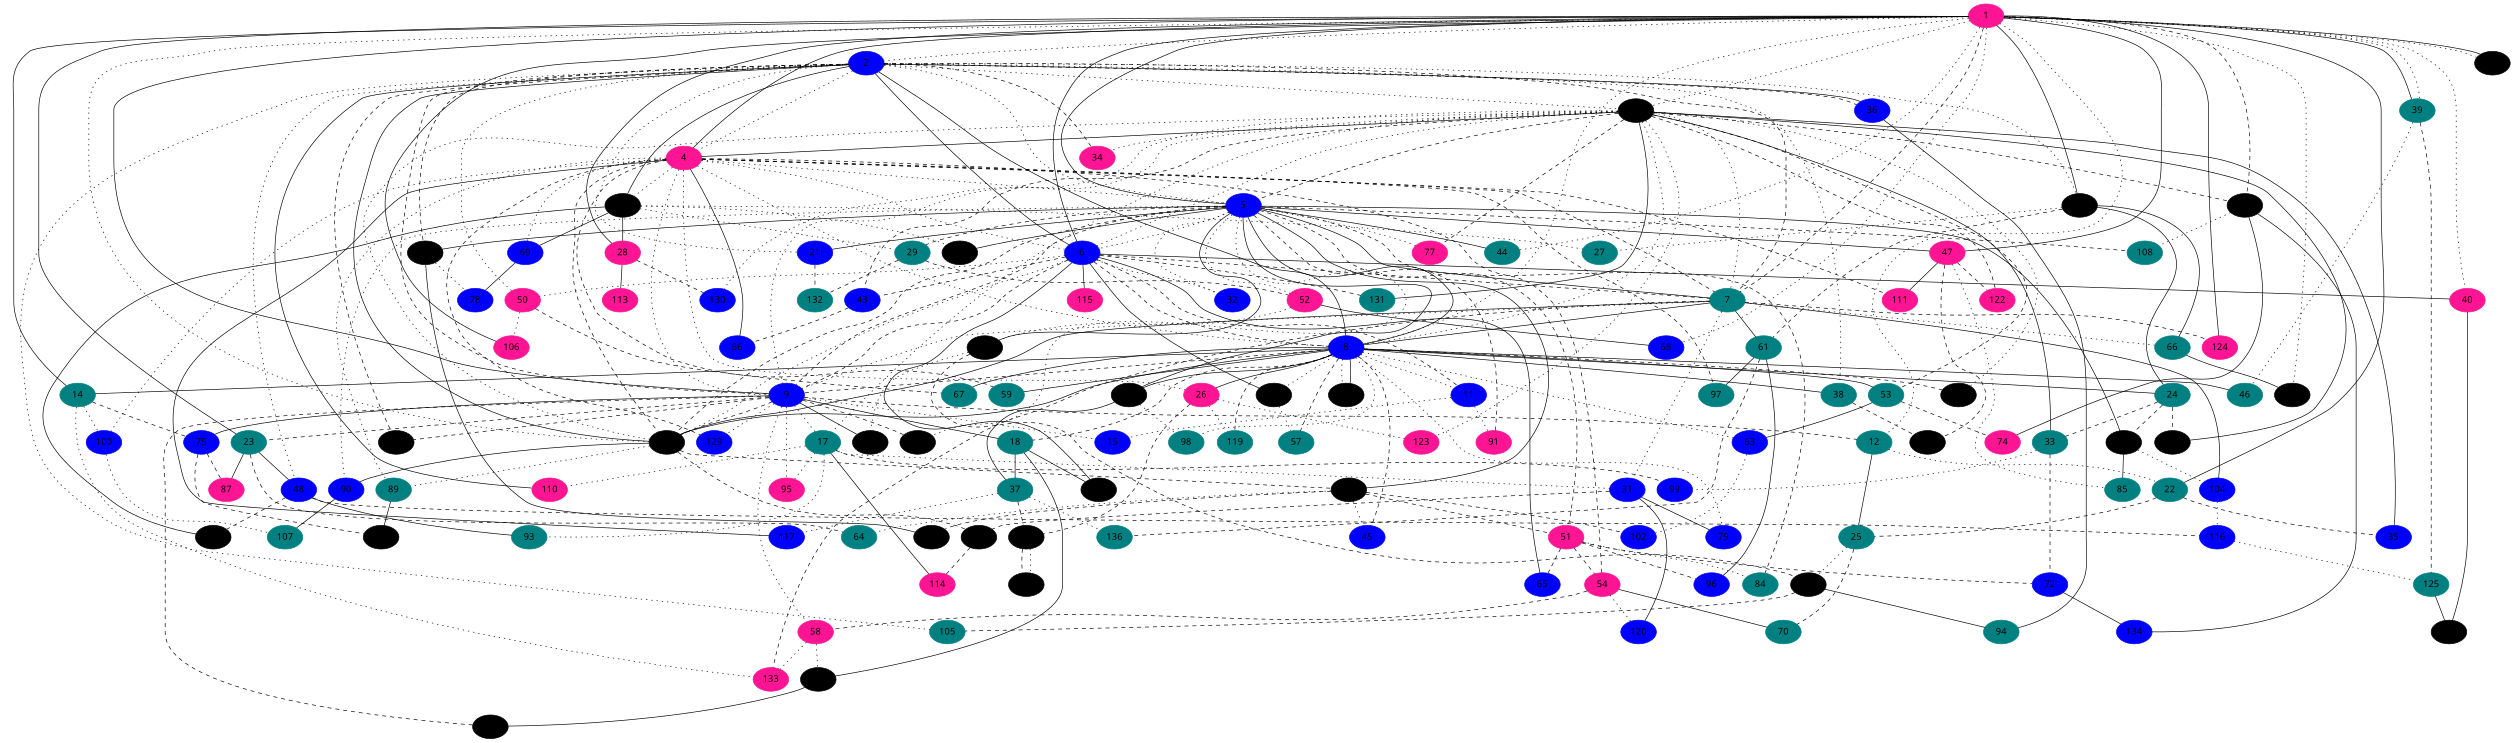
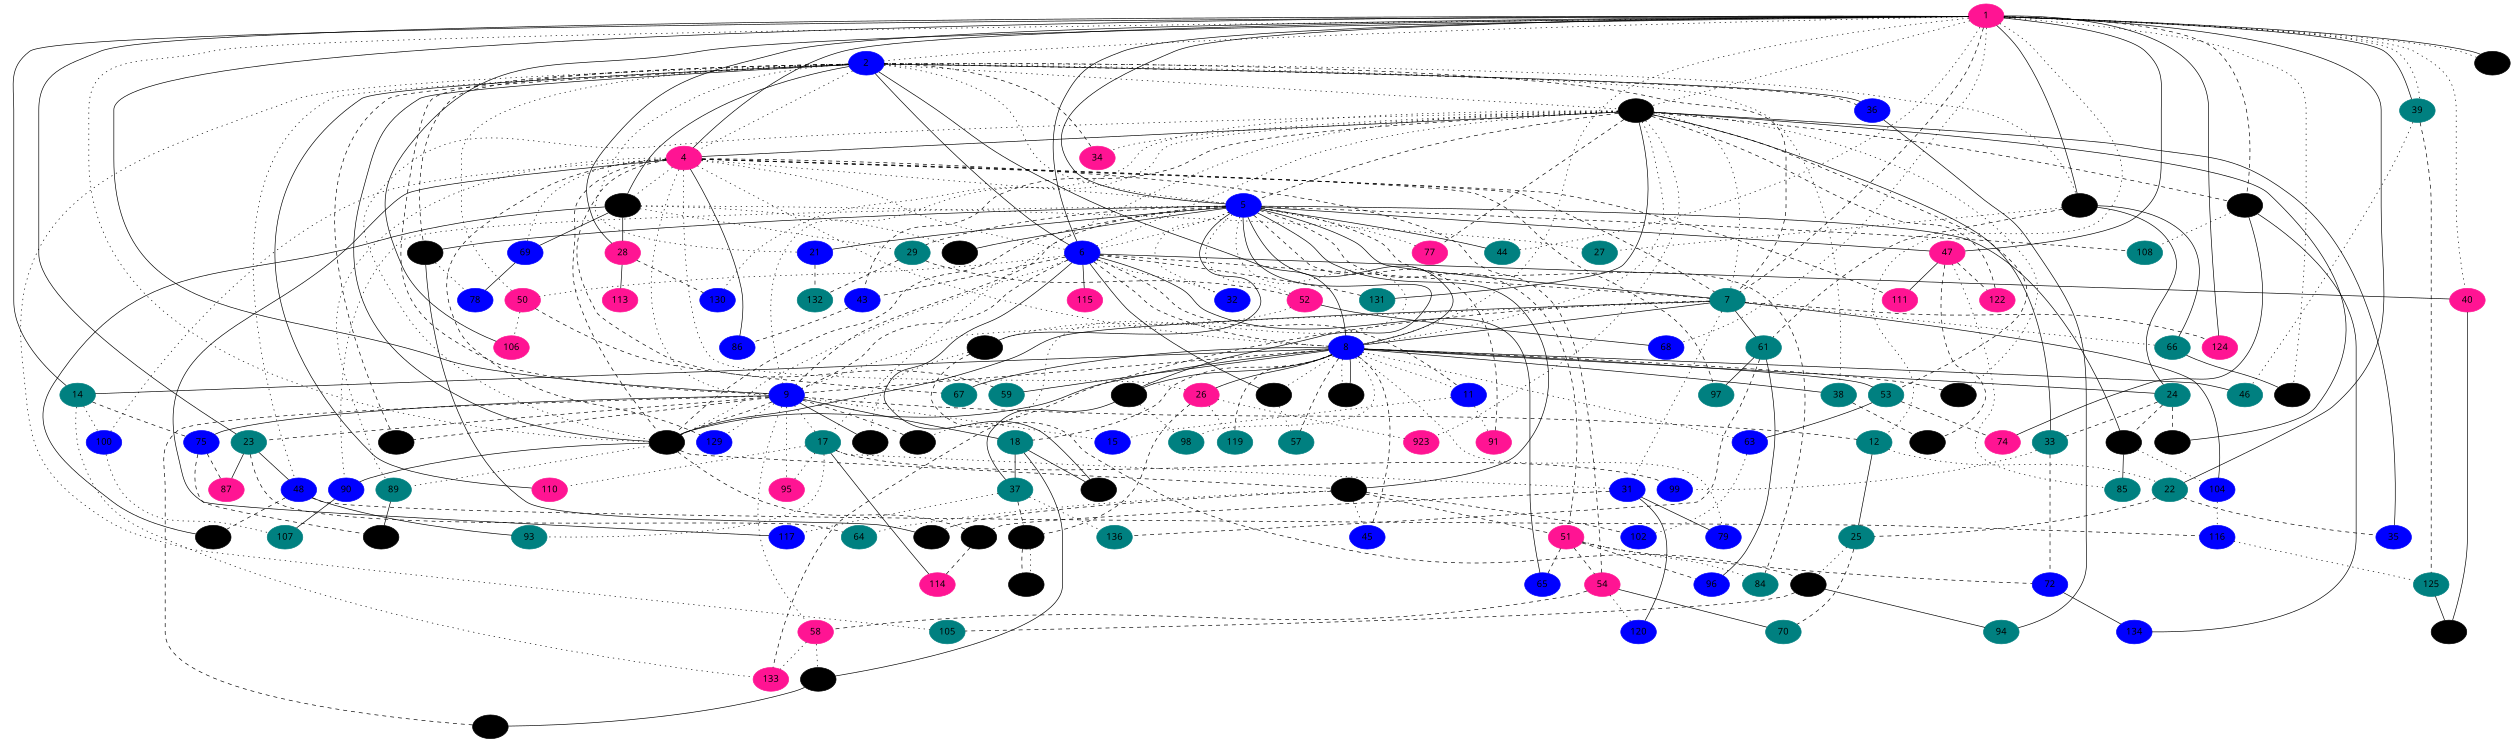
(1421, 442) -> (1421, 442)
